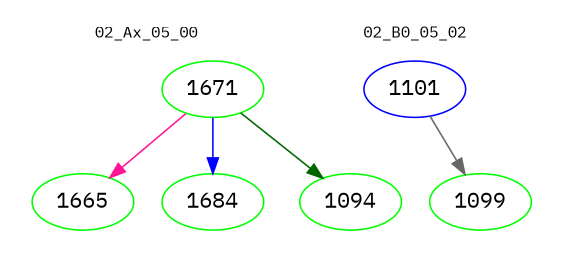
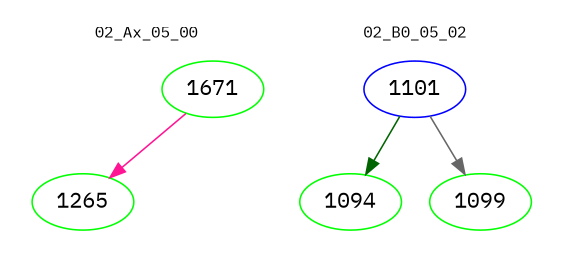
(265, 132) -> (387, 138)
(83, 202) -> (83, 202)
(213, 202) -> none
